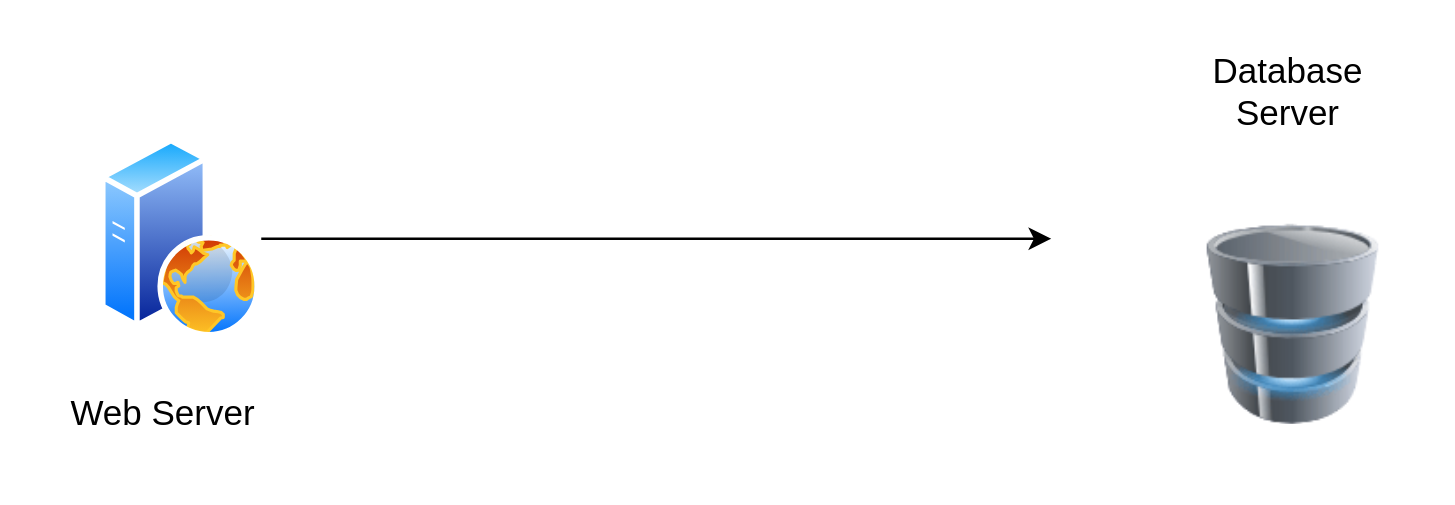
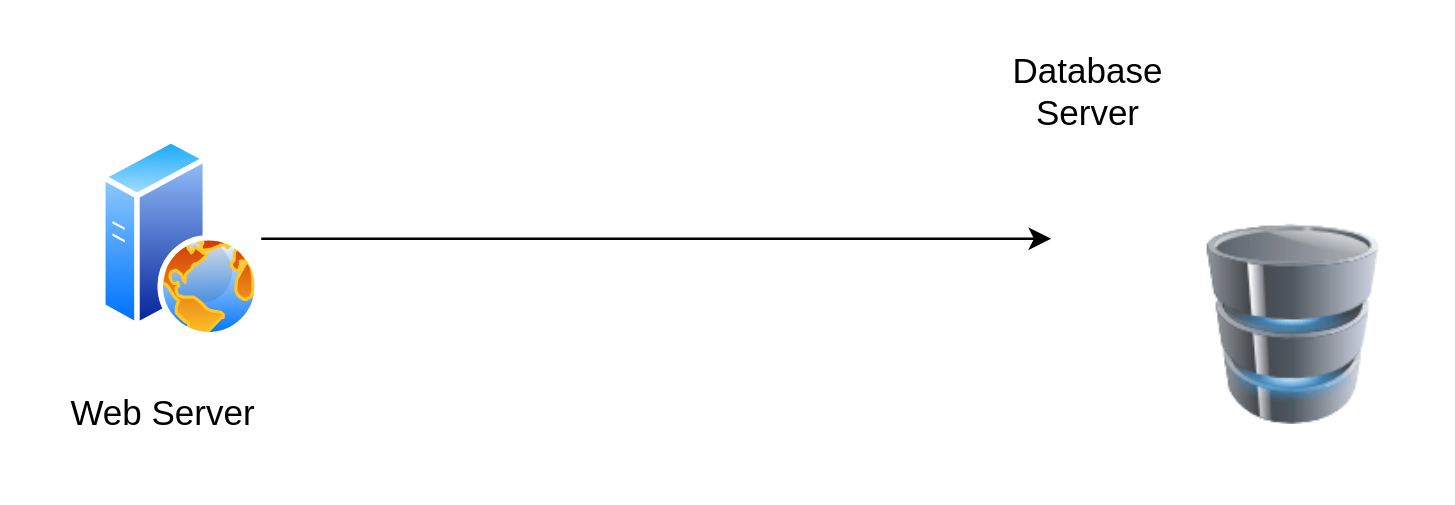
(1289, 90) -> (1089, 90)
